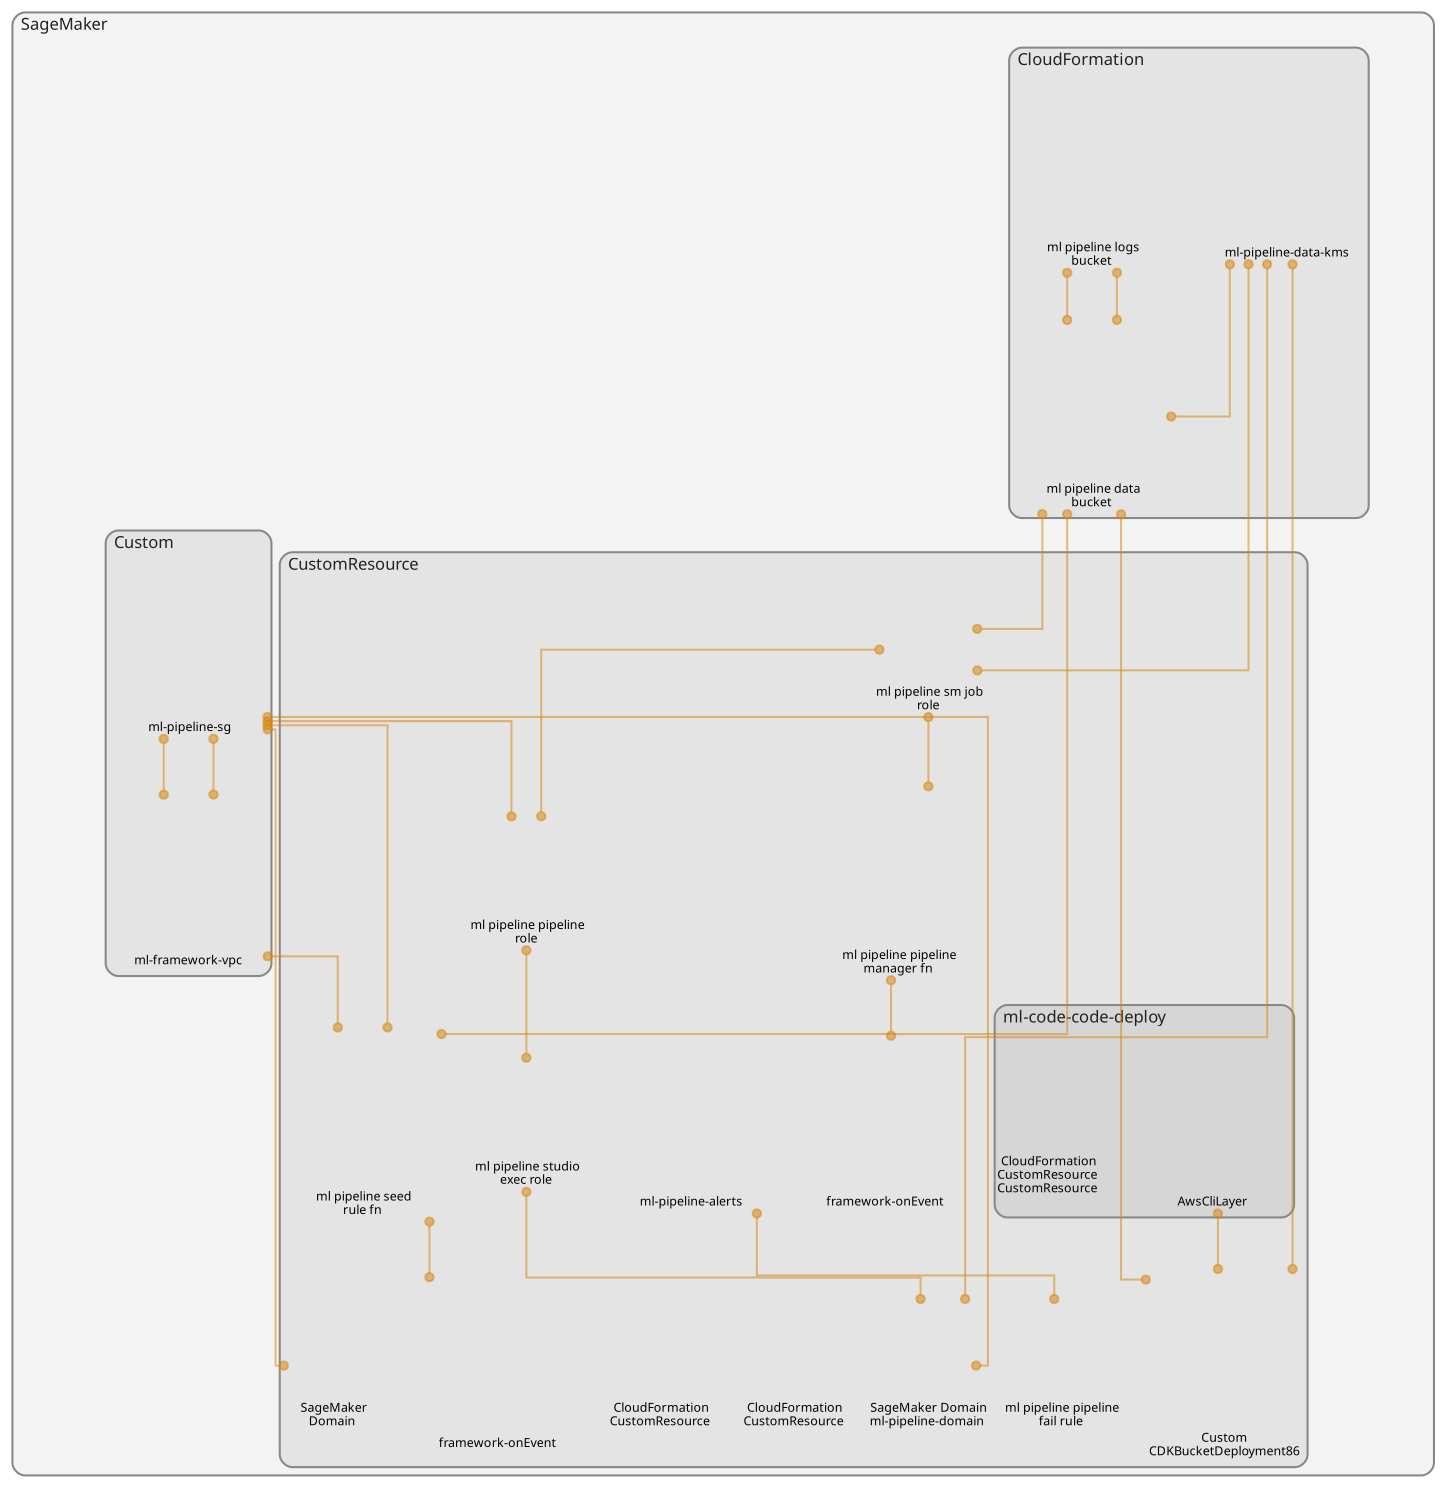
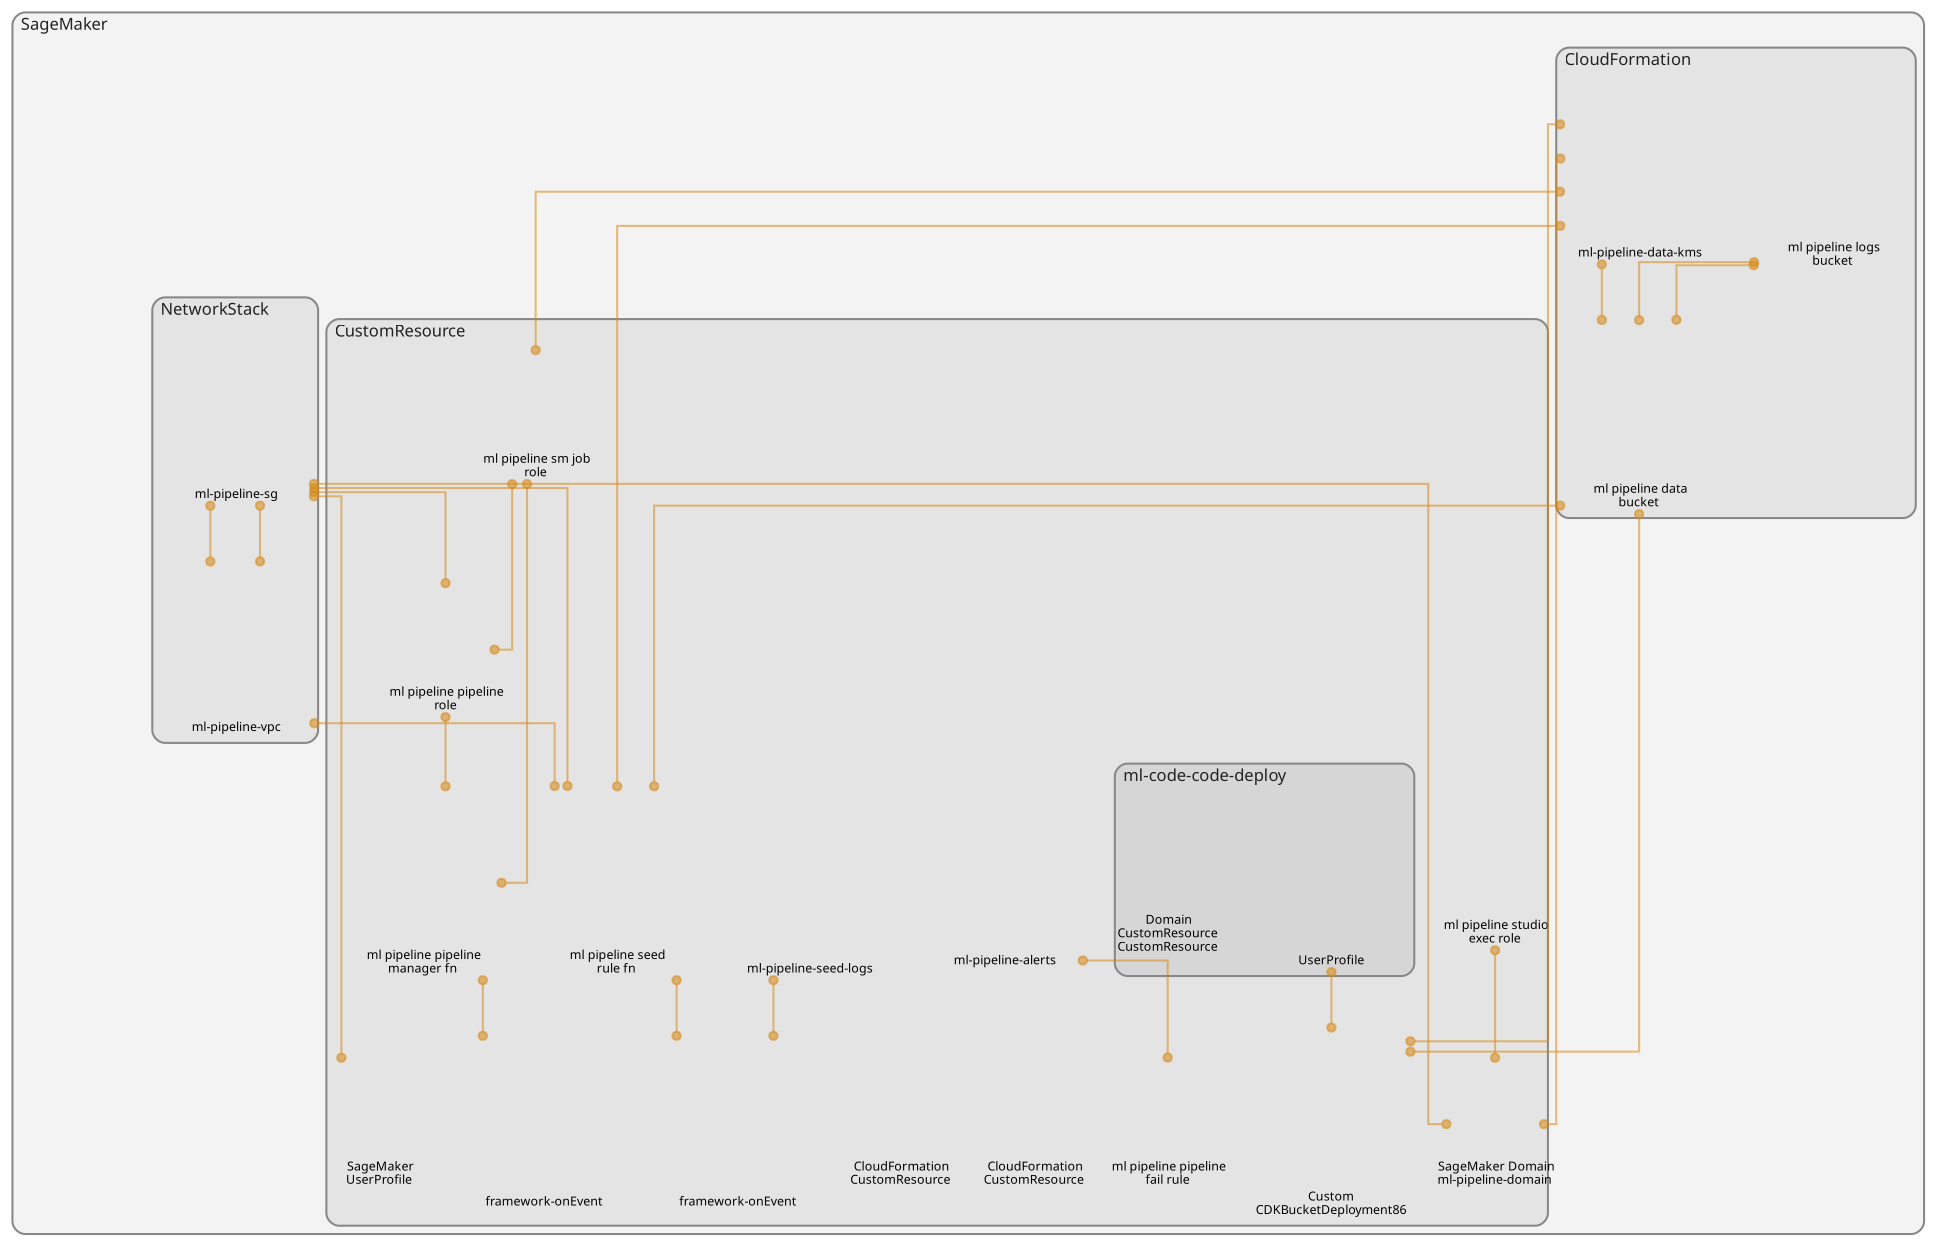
none -> (808, 226)
(144, 544) -> (215, 311)
(1042, 604) -> none
(189, 883) -> (235, 650)
none -> (810, 883)
(526, 1004) -> (446, 752)
(1048, 1125) -> (1168, 883)
(1211, 1125) -> (1331, 883)
(333, 1366) -> (379, 1125)
